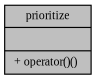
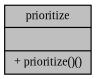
(46, 62) -> (48, 62)
